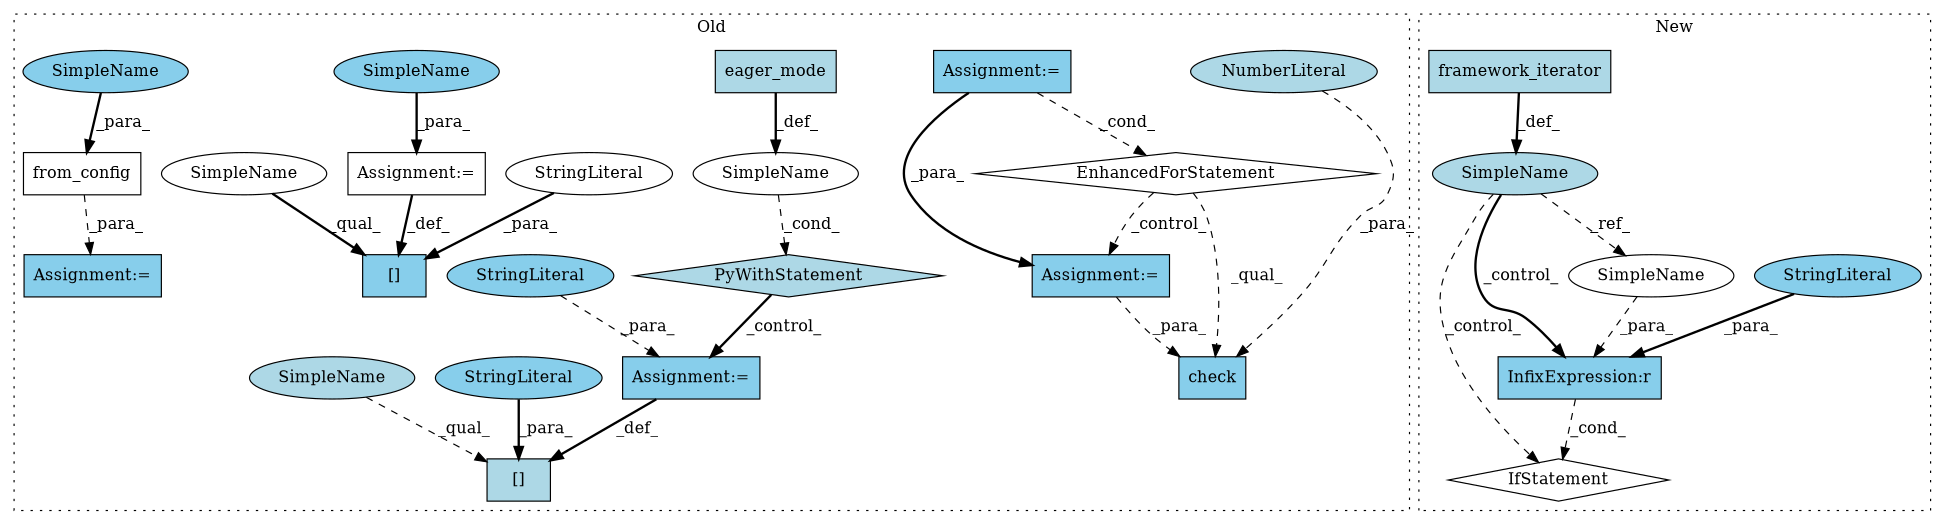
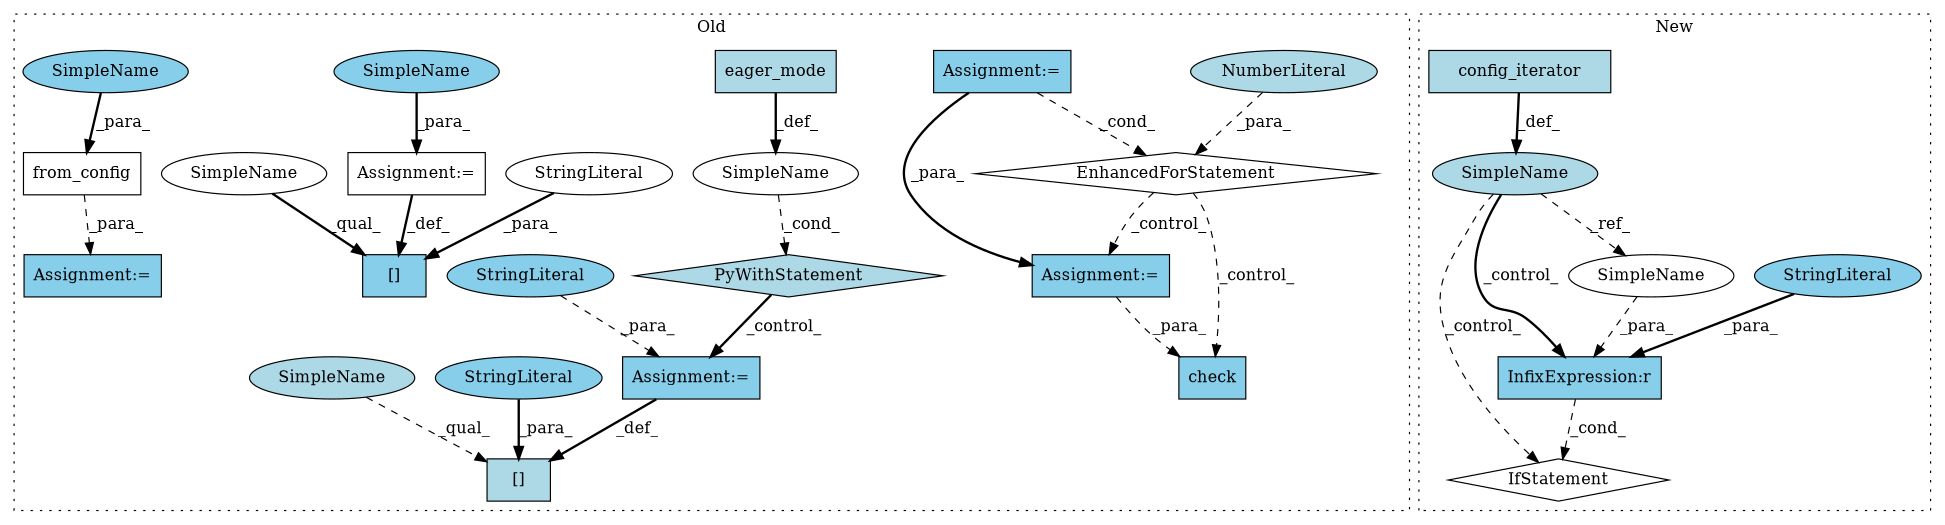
(1520, 72) -> (1520, 72)
(1358, 218) -> (1234, 119)
(1257, 276) -> (1257, 276)
